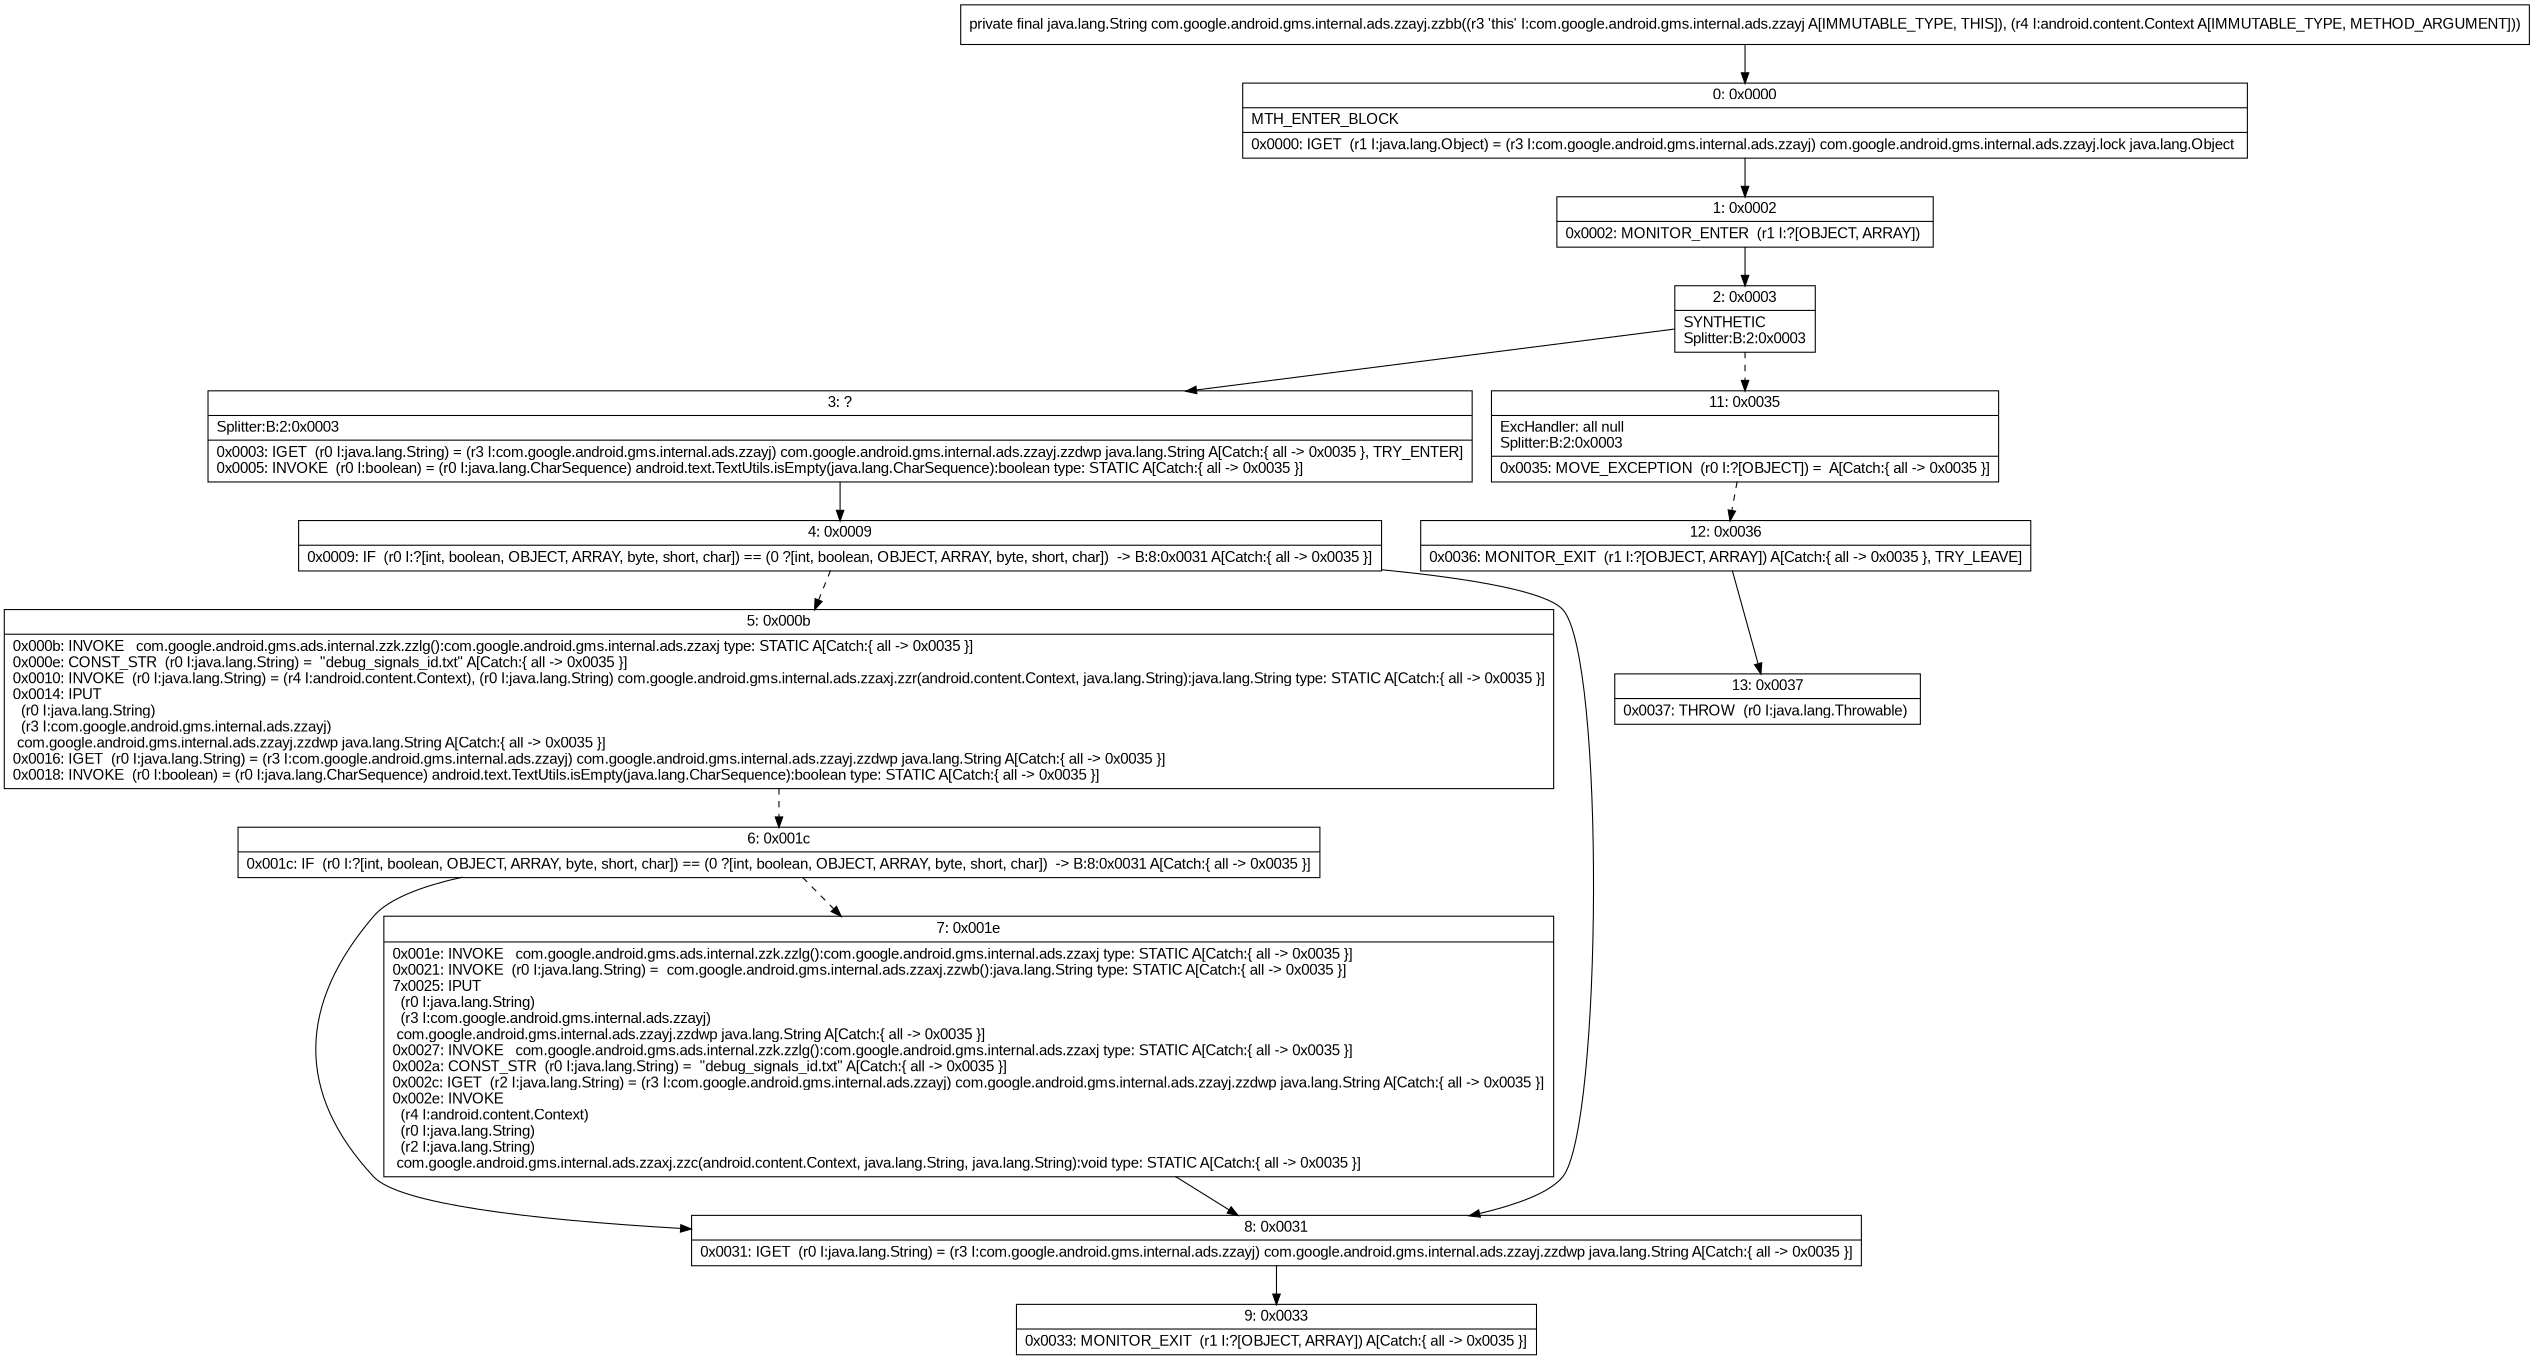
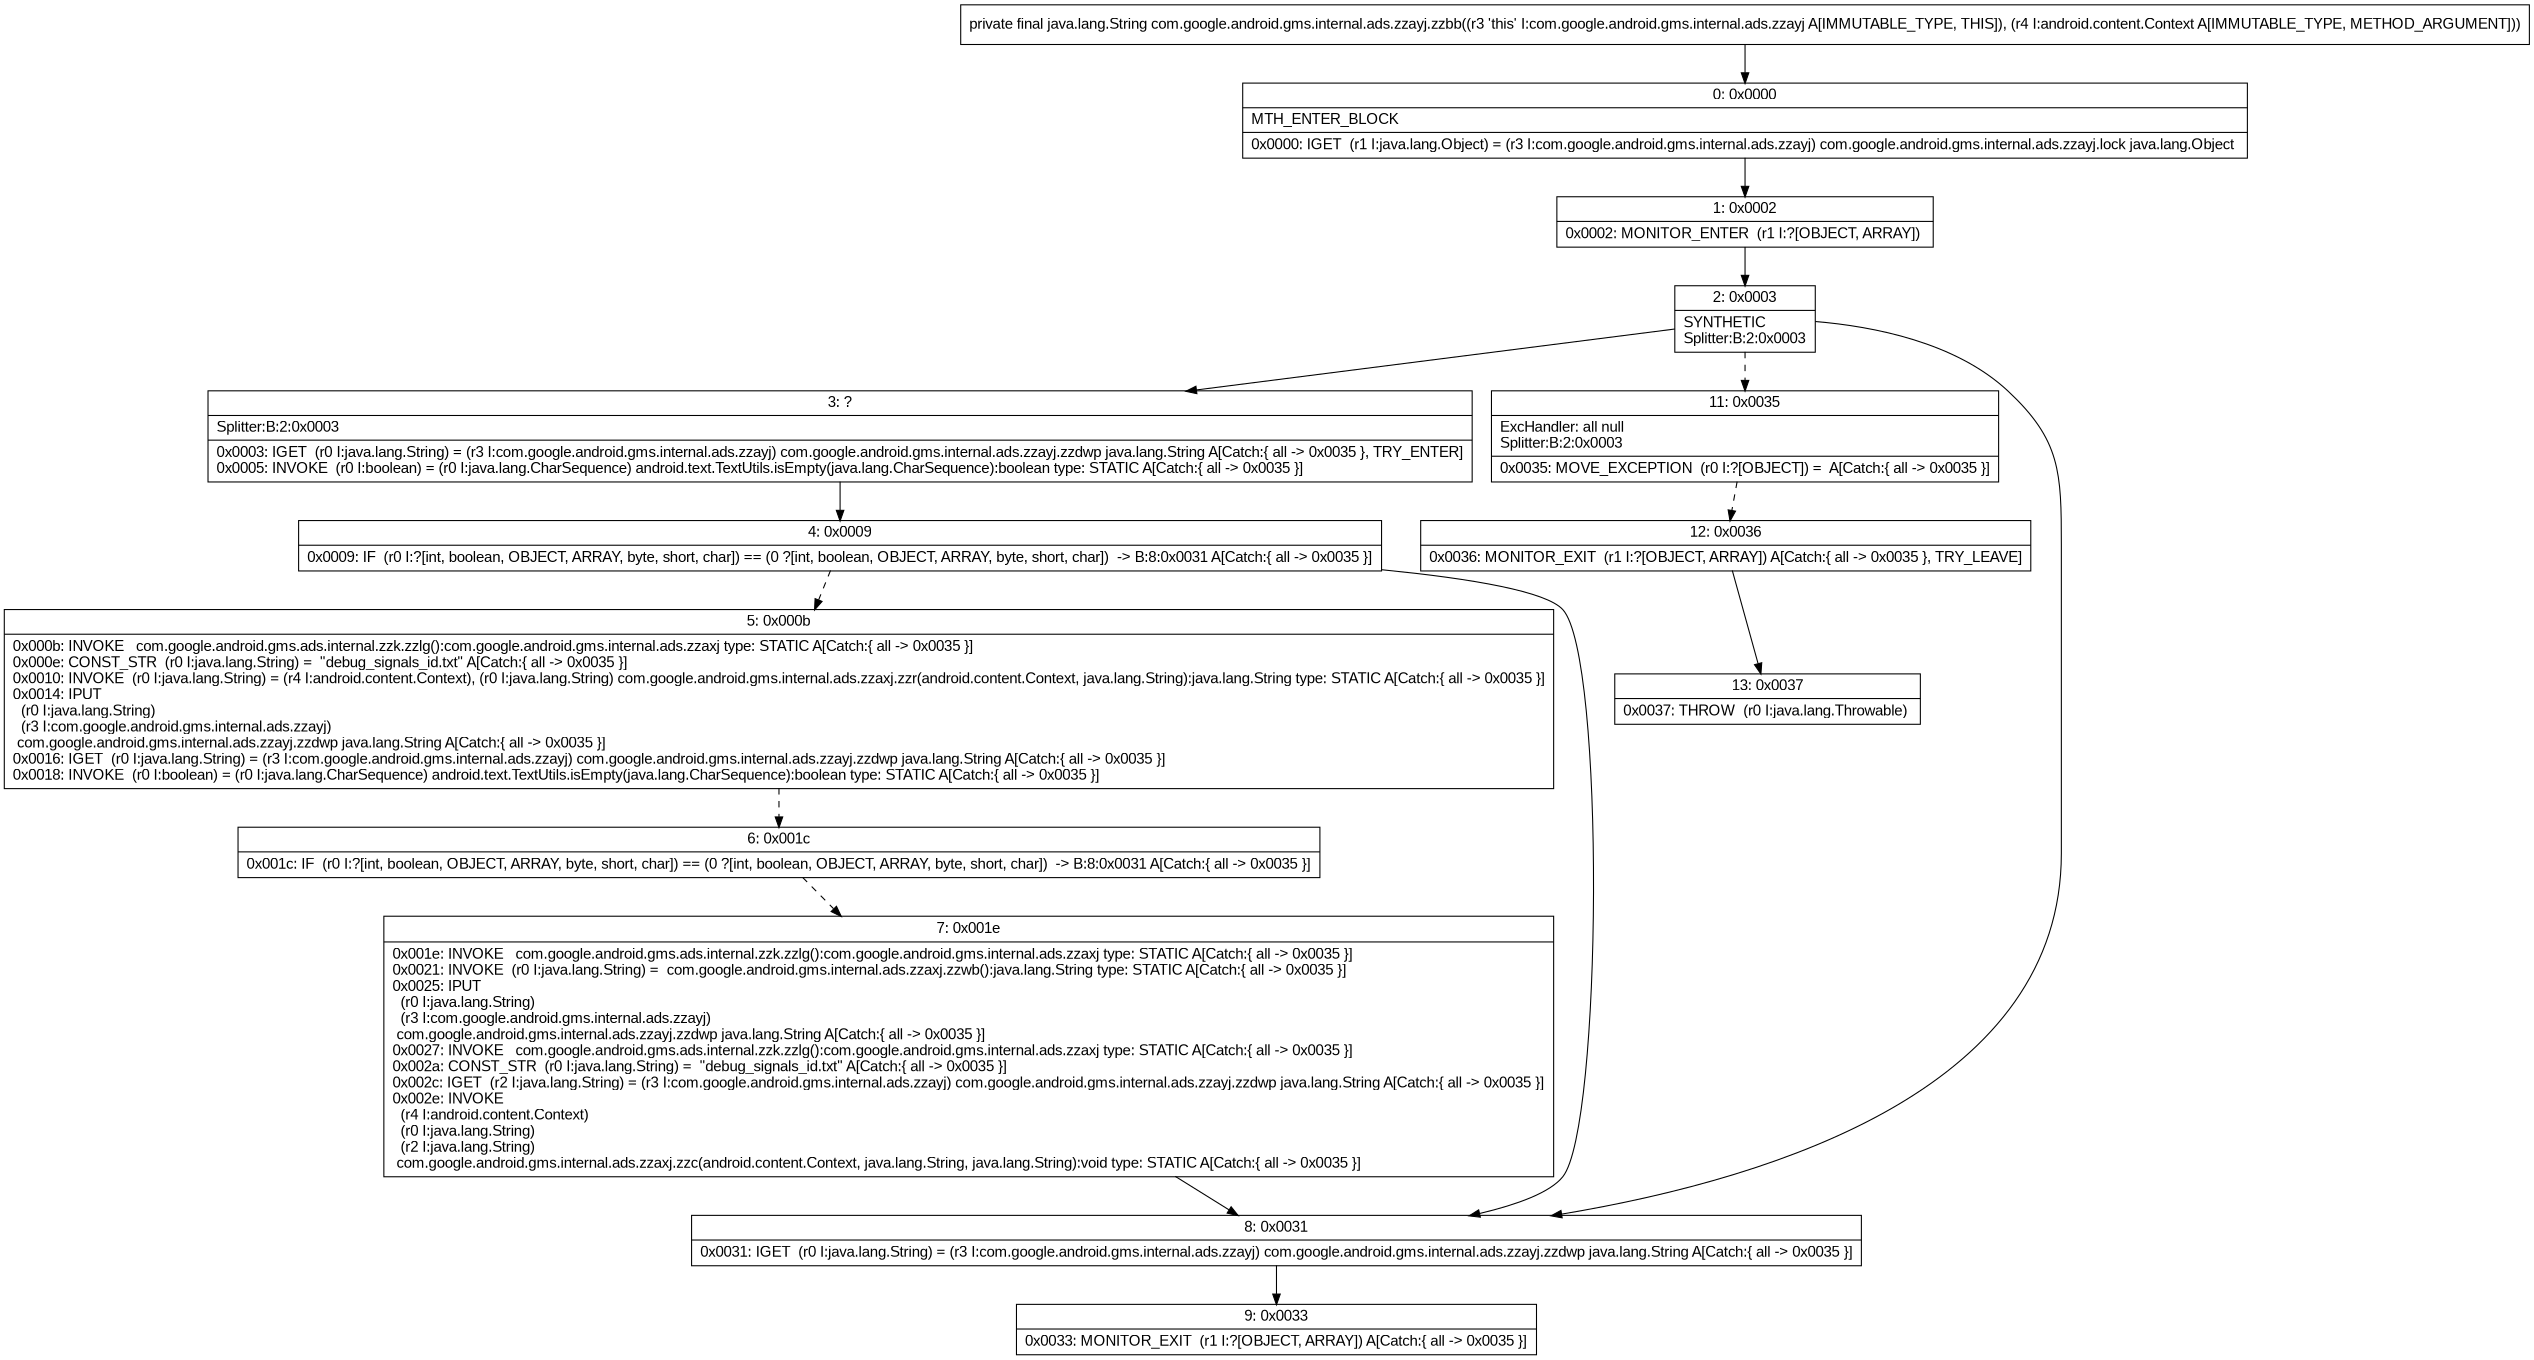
(441, 986) -> (441, 986)
(350, 1147) -> (2061, 845)
